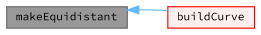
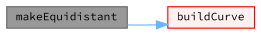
(153, 10) -> (142, 25)
